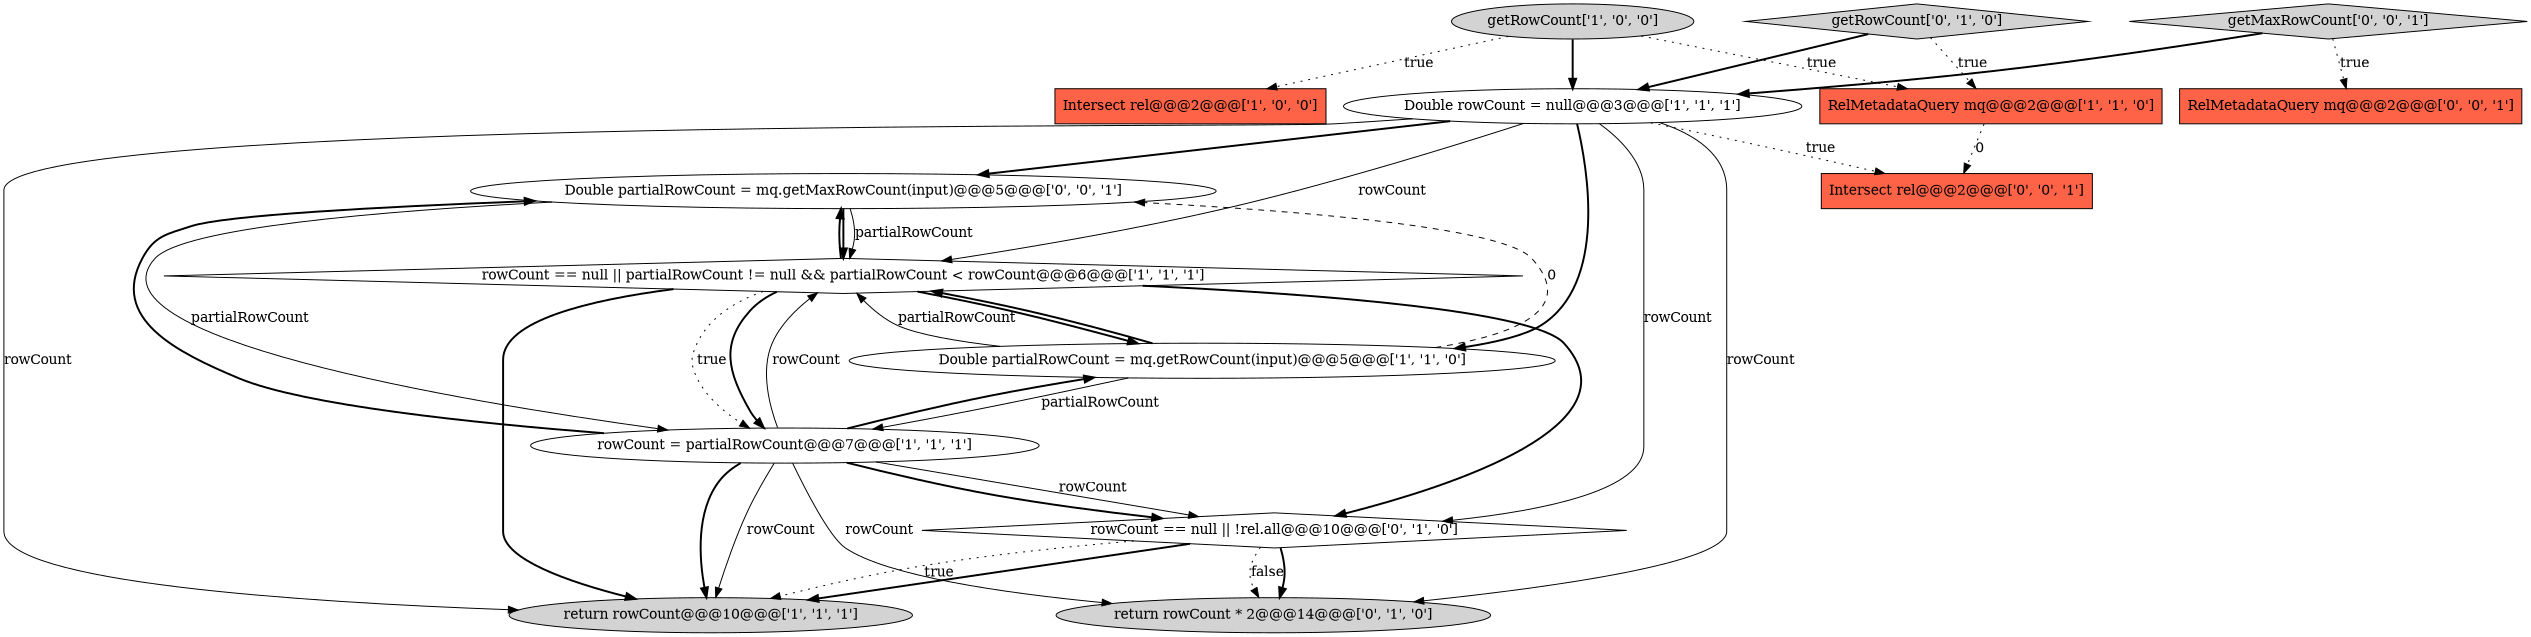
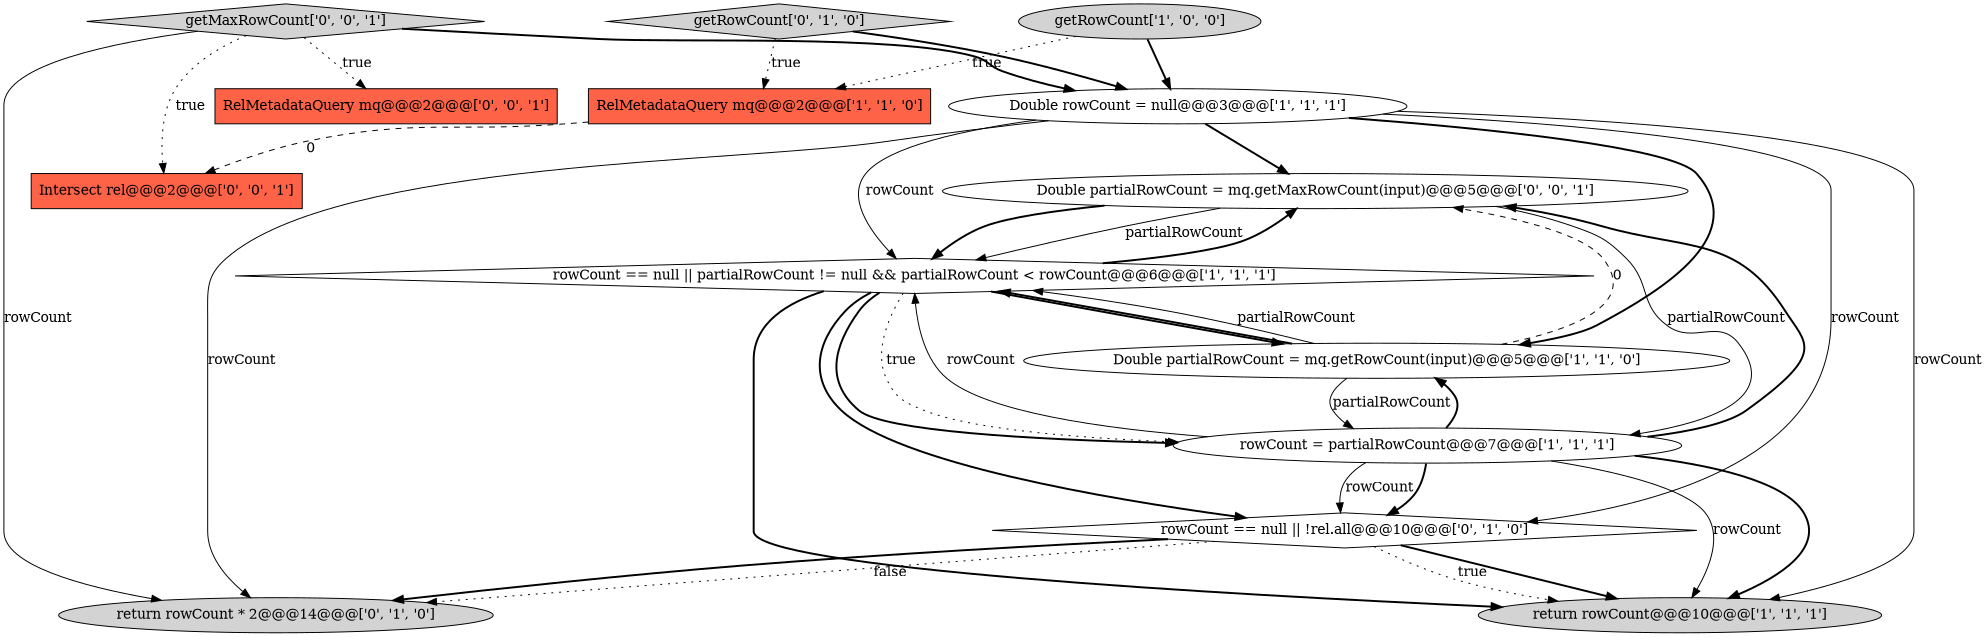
(1190, 106) -> none
(1976, 144) -> (399, 129)
(1763, 146) -> (179, 84)
(922, 576) -> (4, 295)
